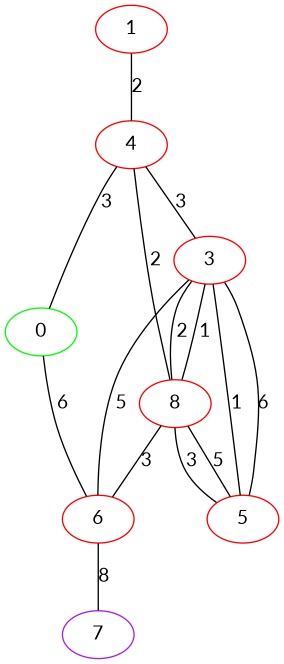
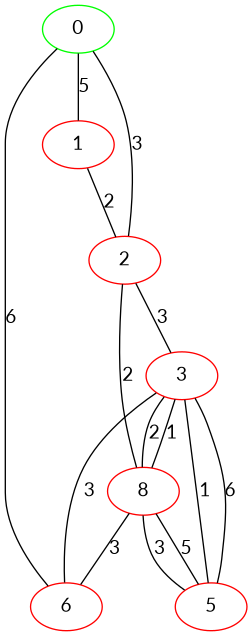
none -> (78, 87)
(131, 145) -> (125, 260)
(121, 404) -> (90, 491)
(98, 635) -> none
